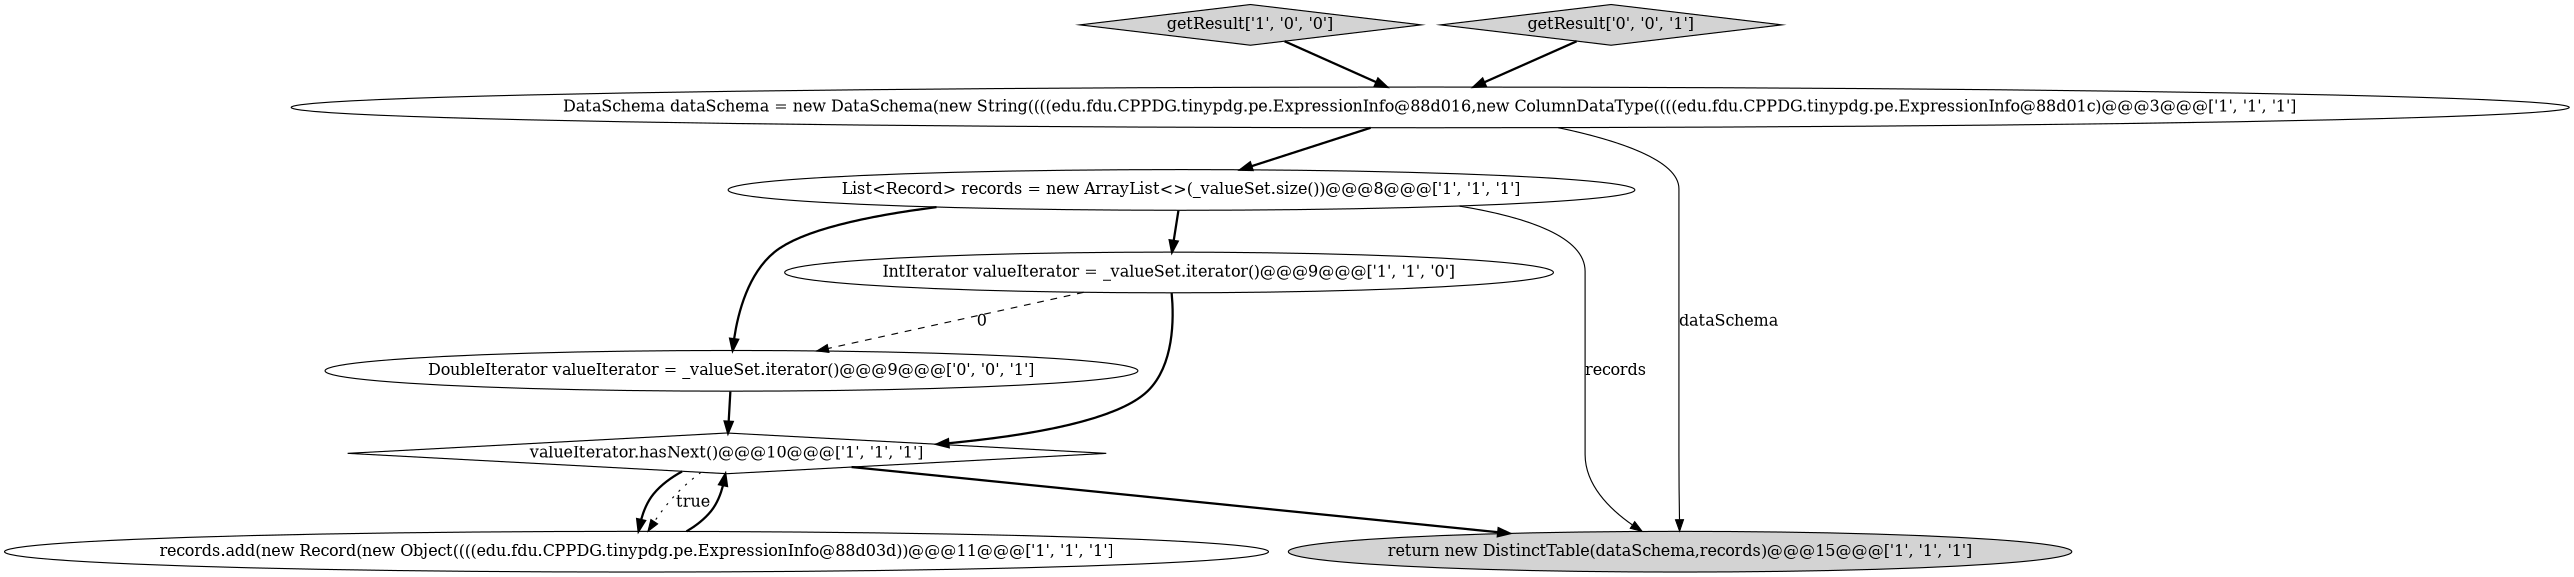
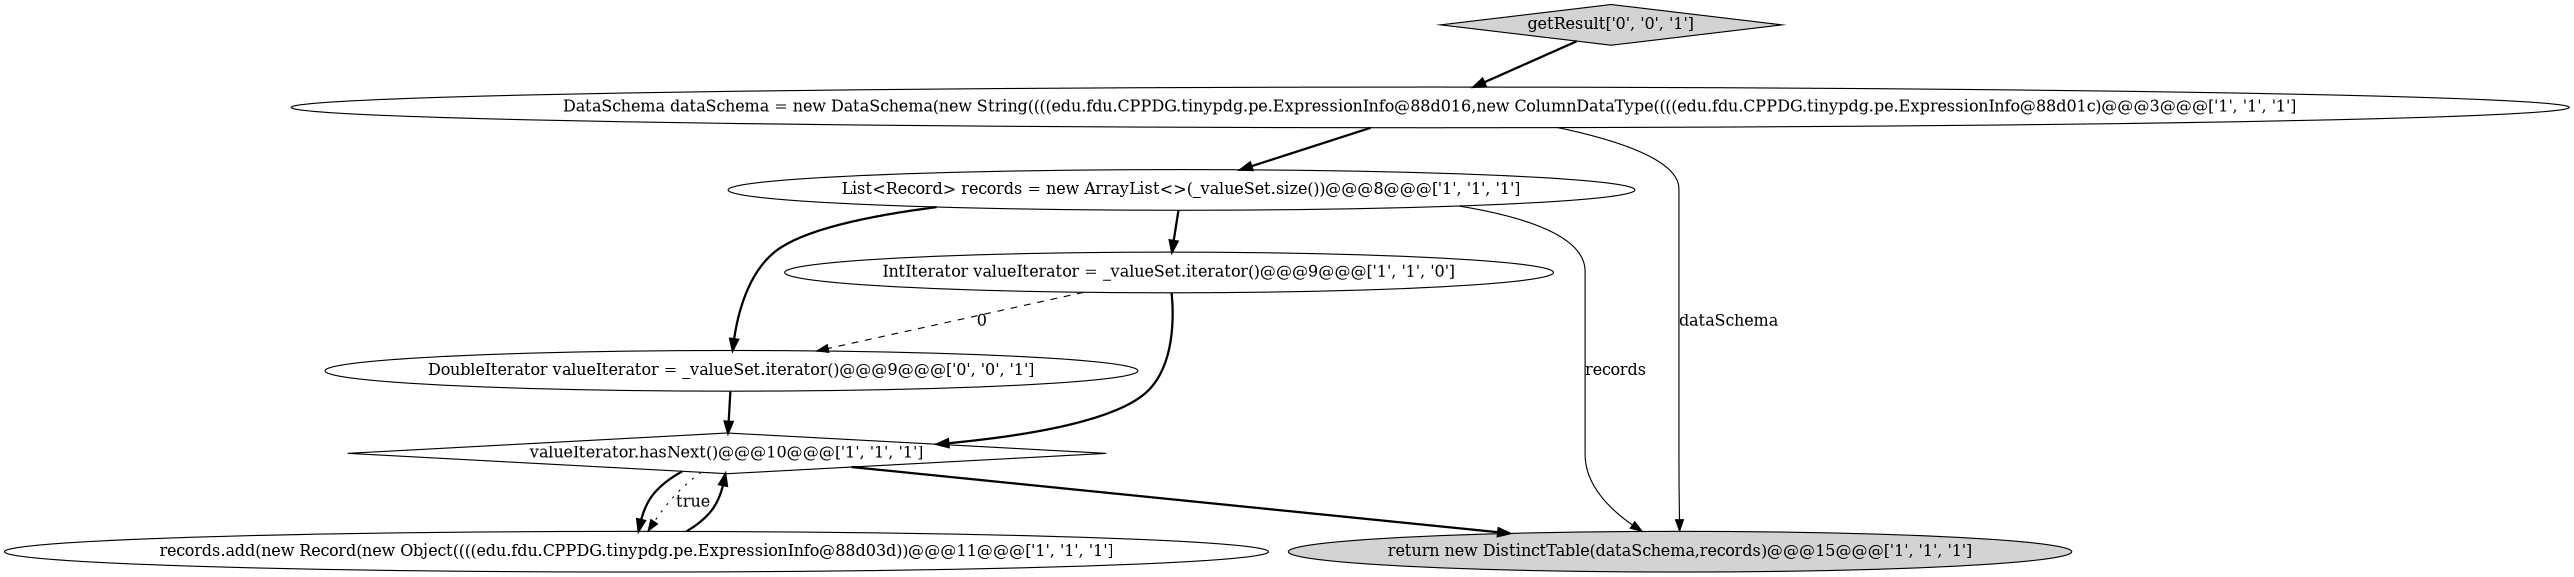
(1250, 25) -> none
